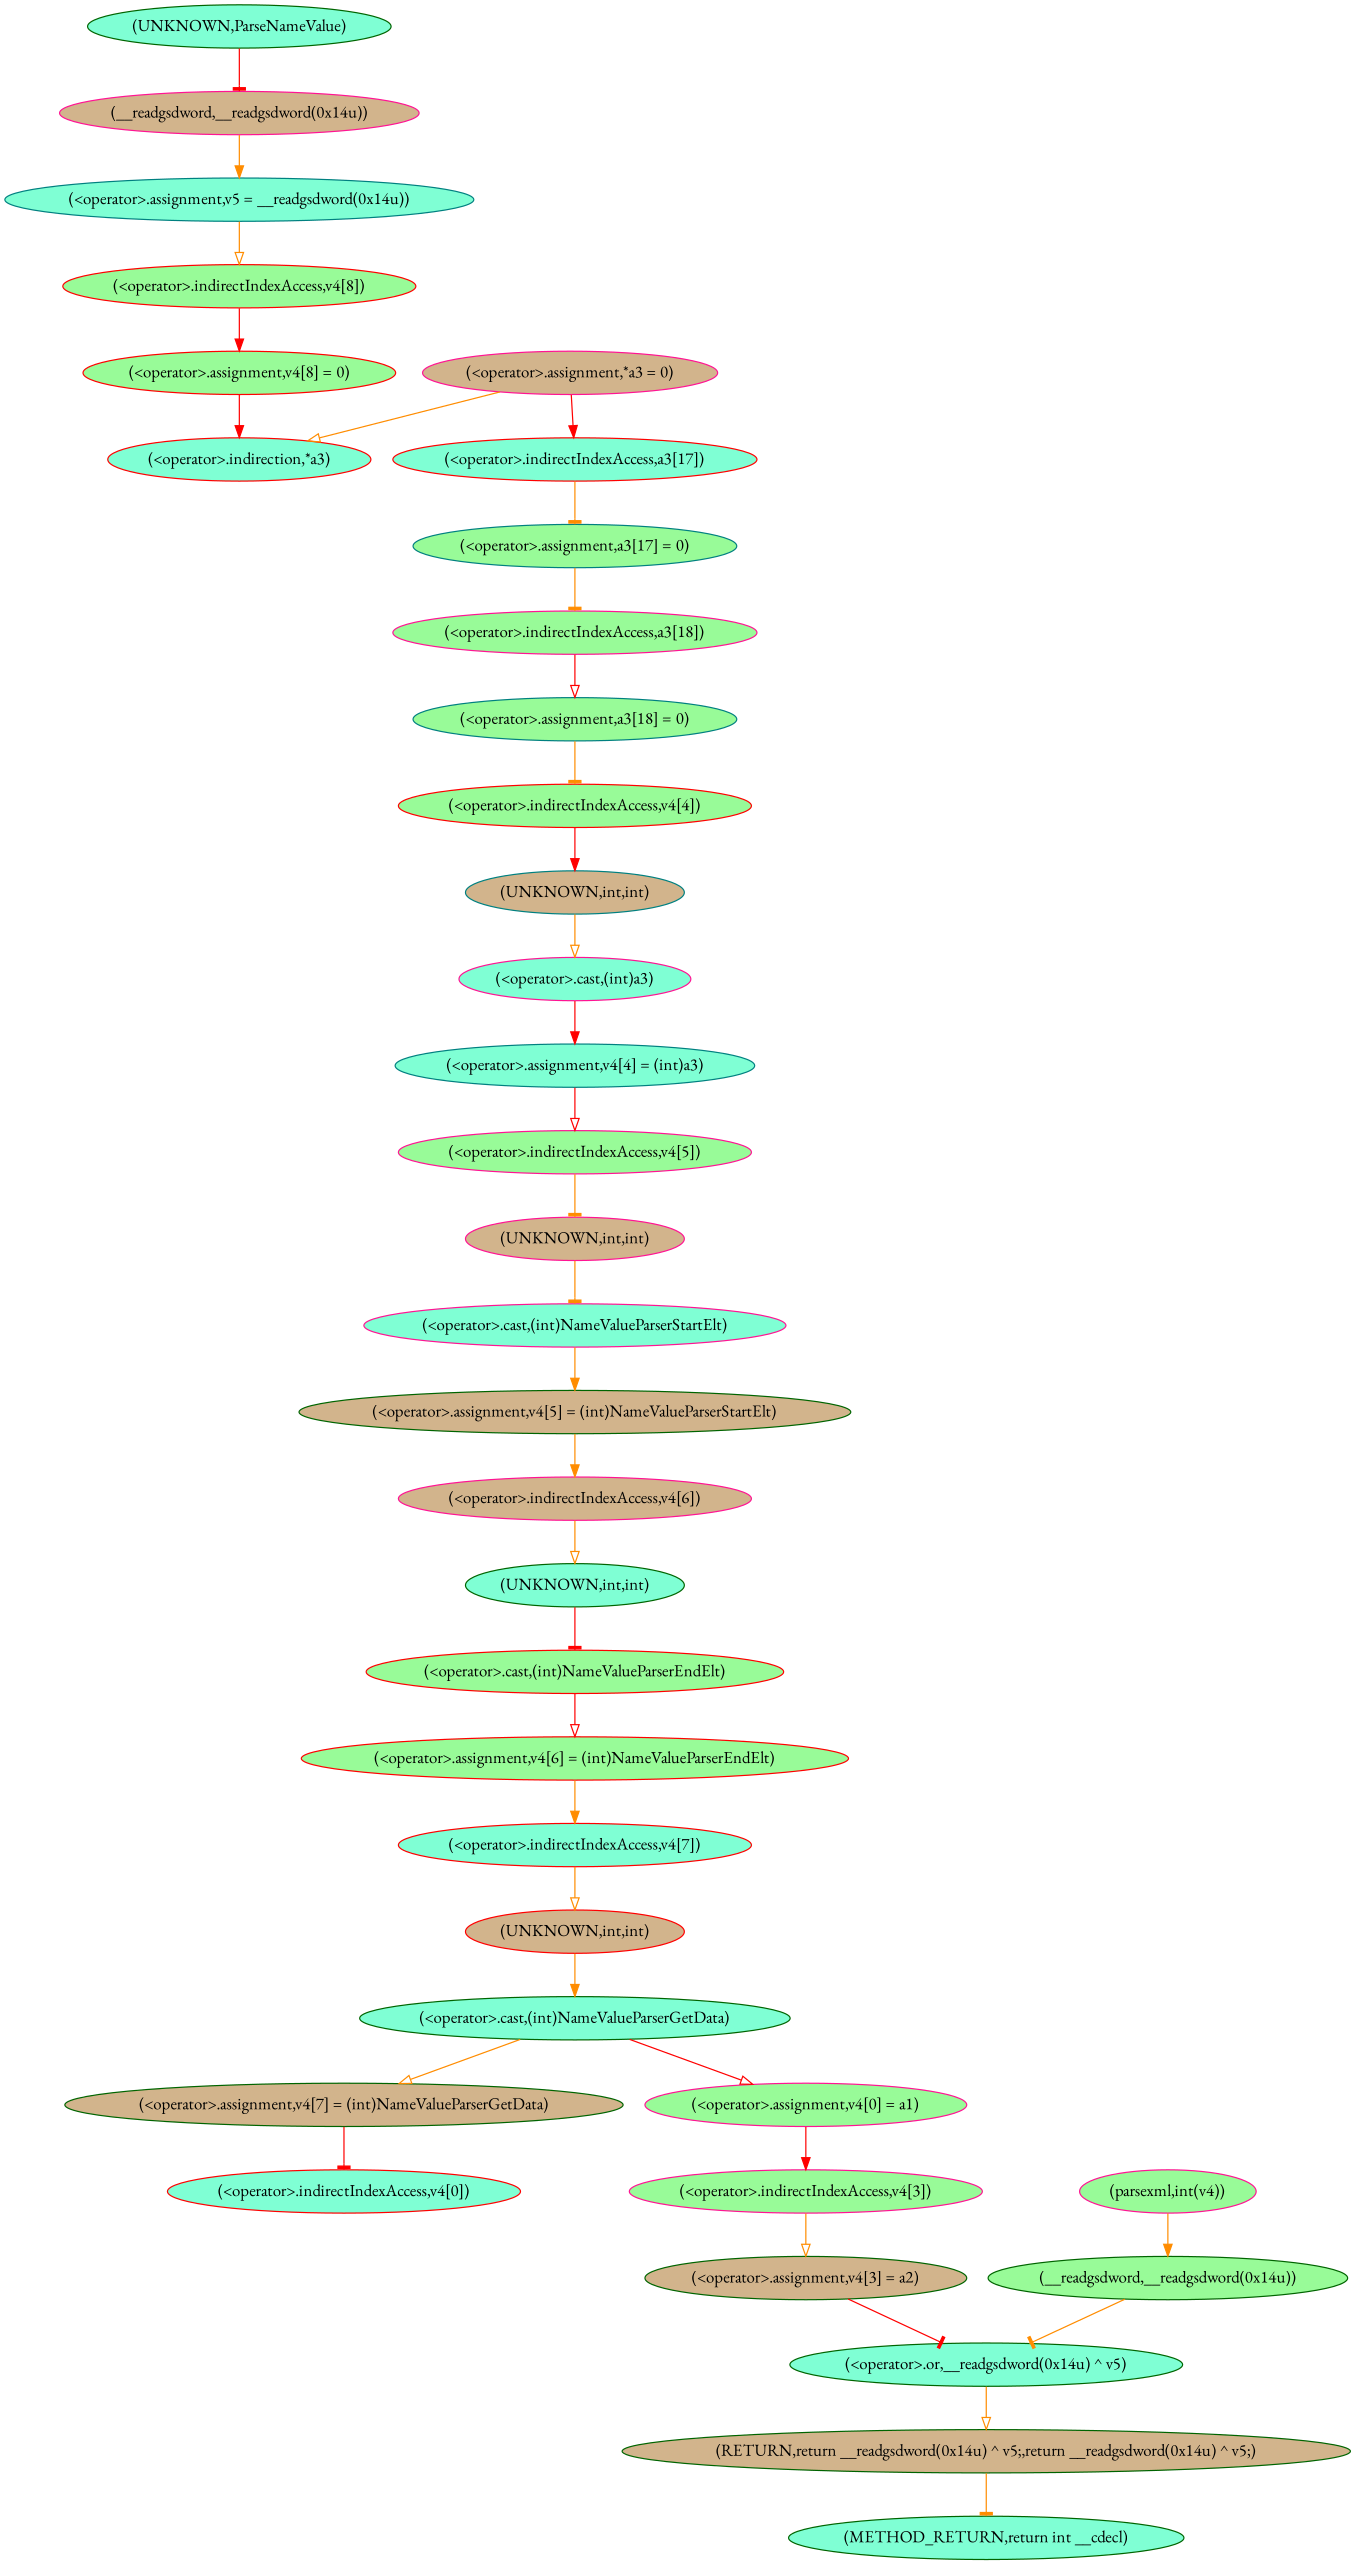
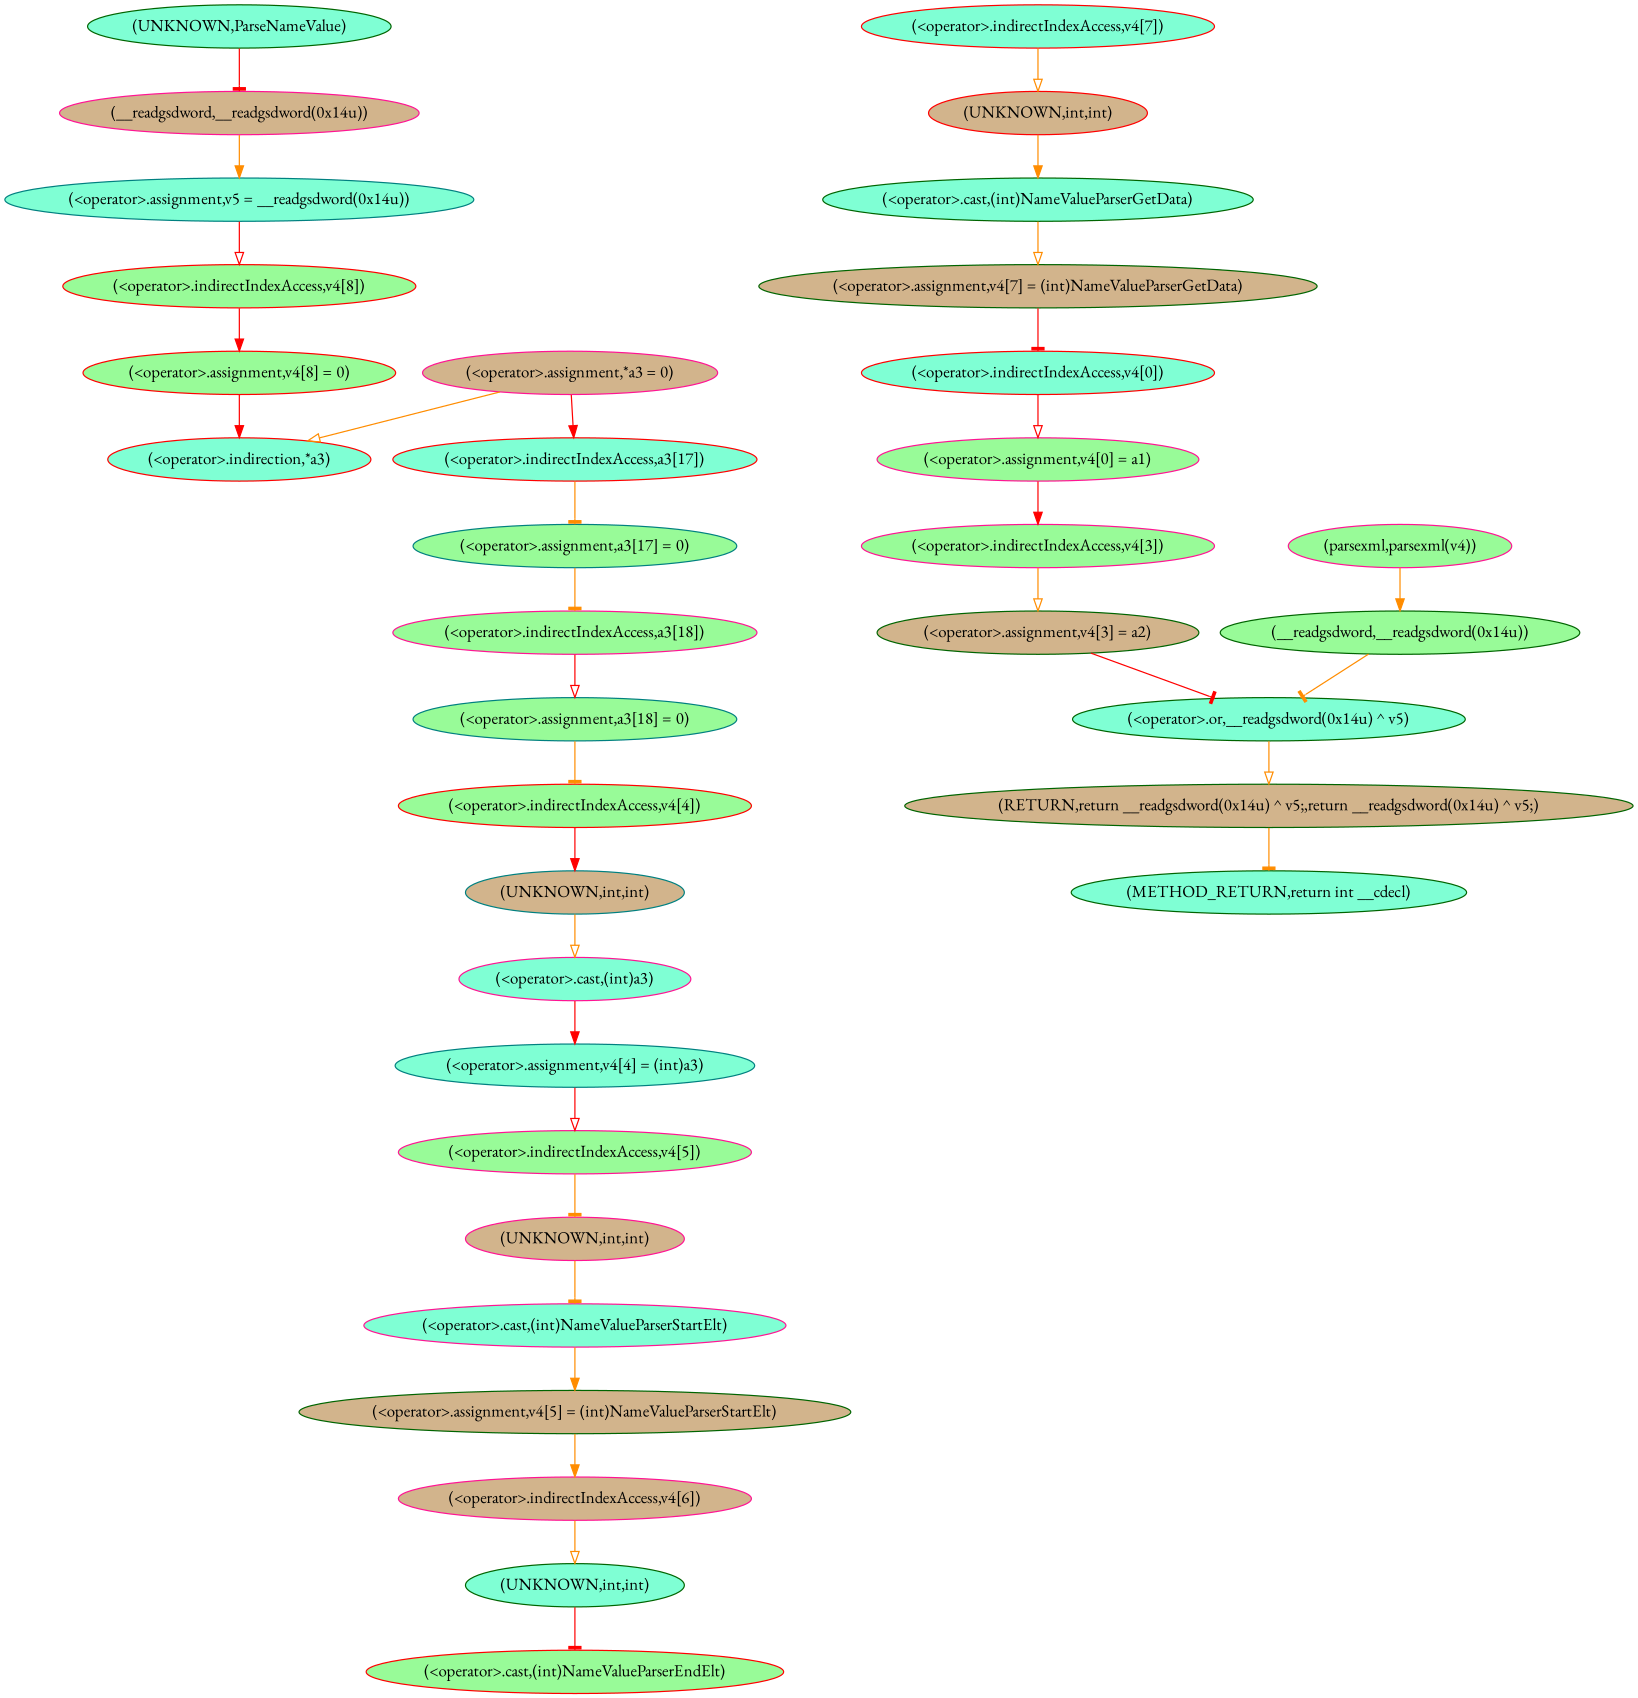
(239, 237) -> (239, 237)
(575, 1758) -> none
(685, 2060) -> (1038, 410)
(1168, 2191) -> (1400, 546)
